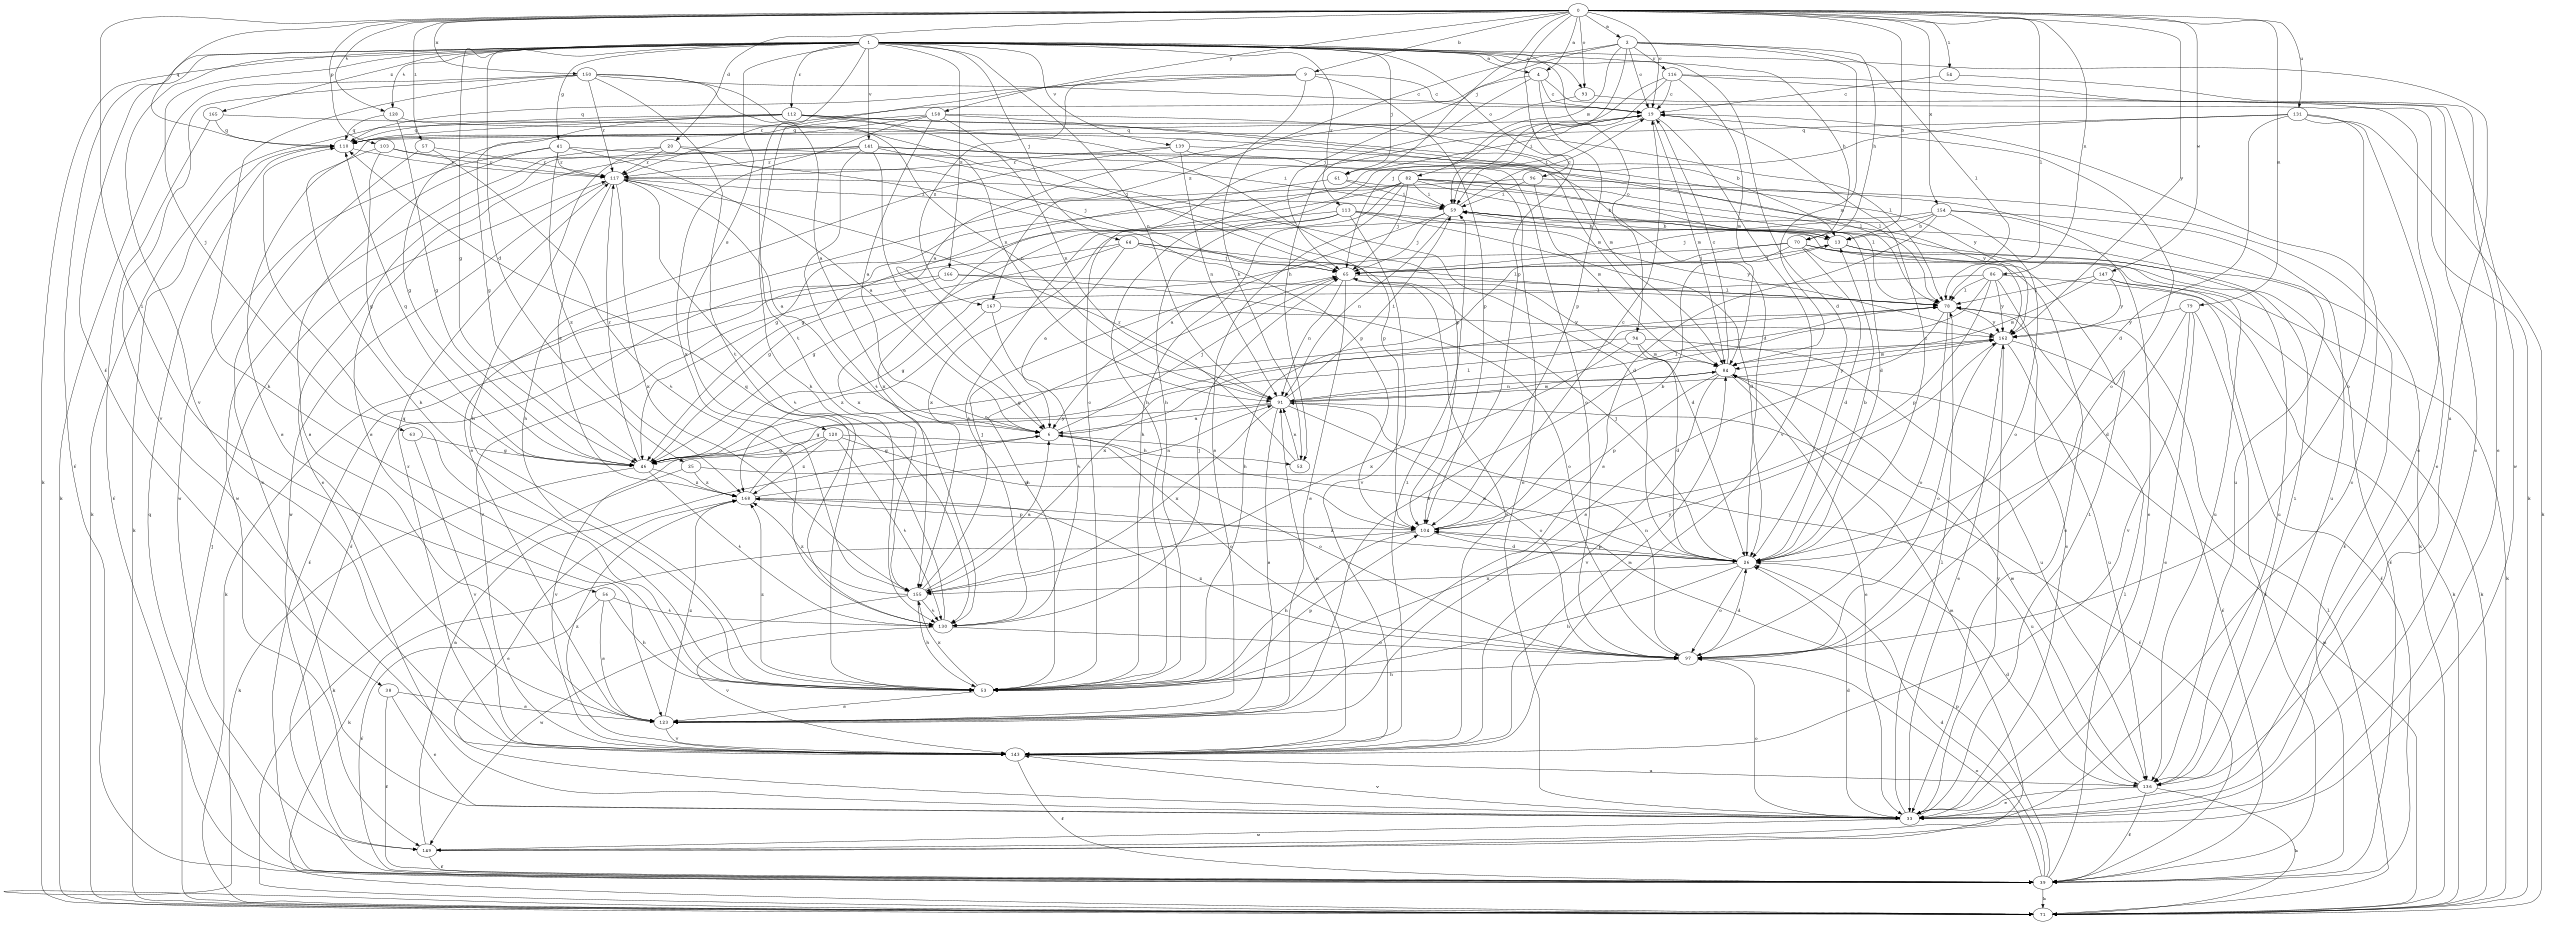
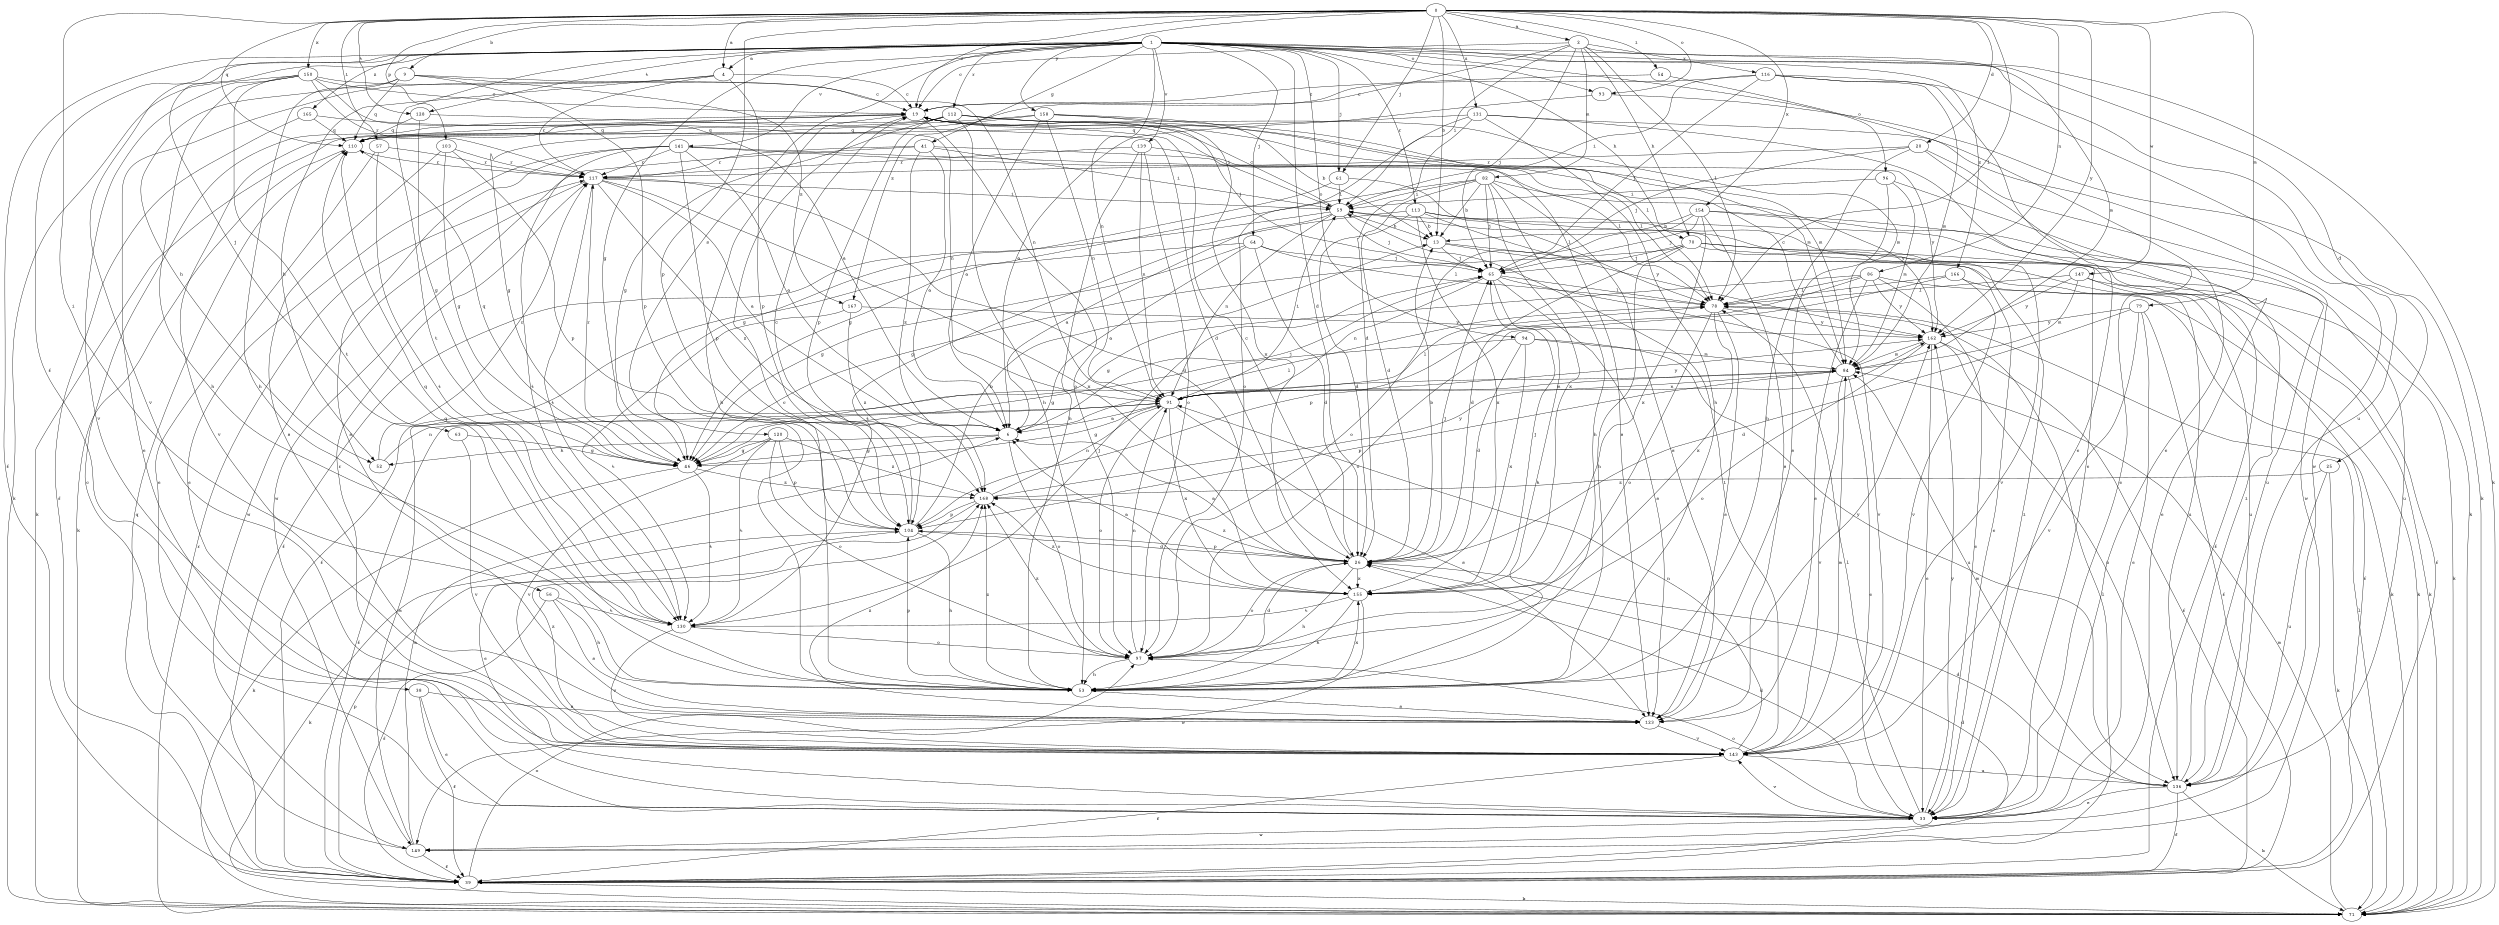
(2373, 313) -> none
(212, 546) -> (199, 546)
